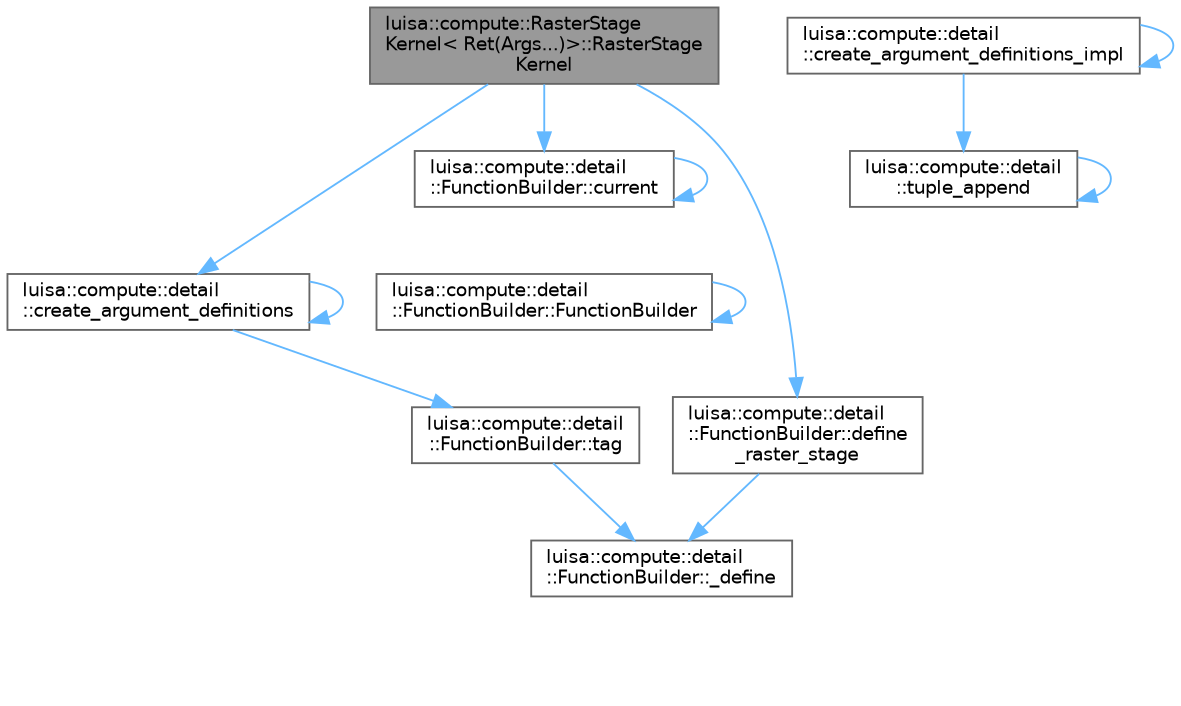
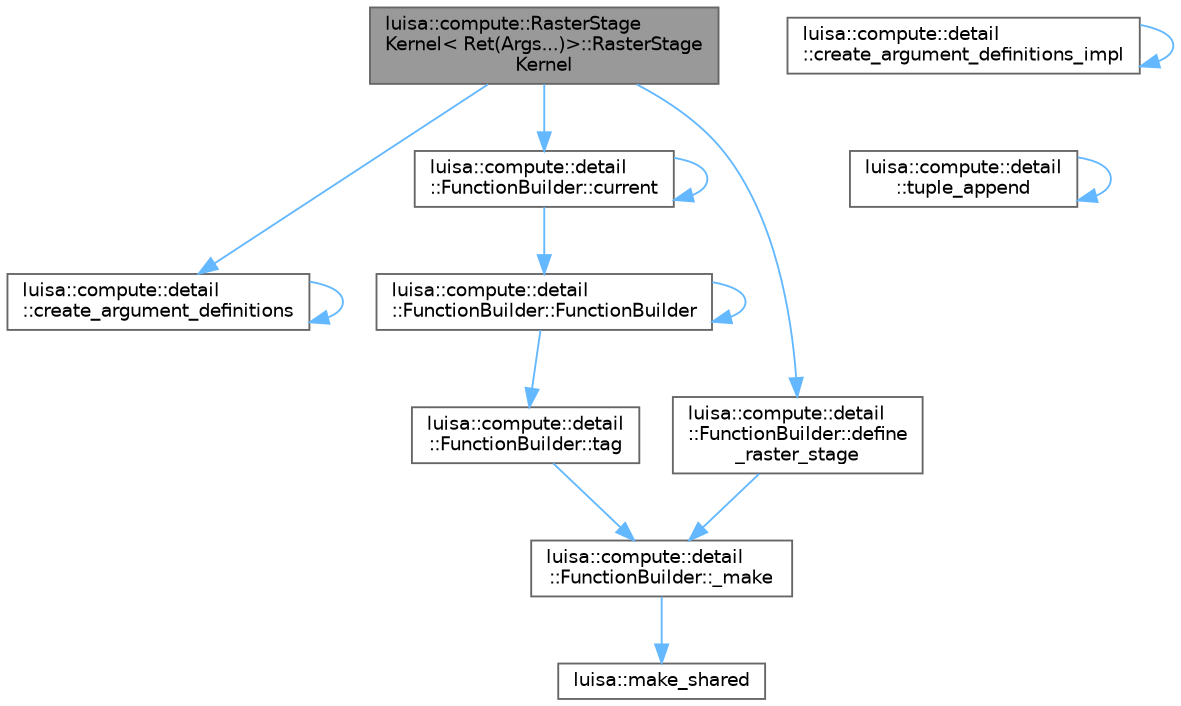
(964, 103) -> none
none -> (544, 231)
(333, 365) -> (536, 359)
(662, 568) -> (662, 568)
none -> (662, 681)
